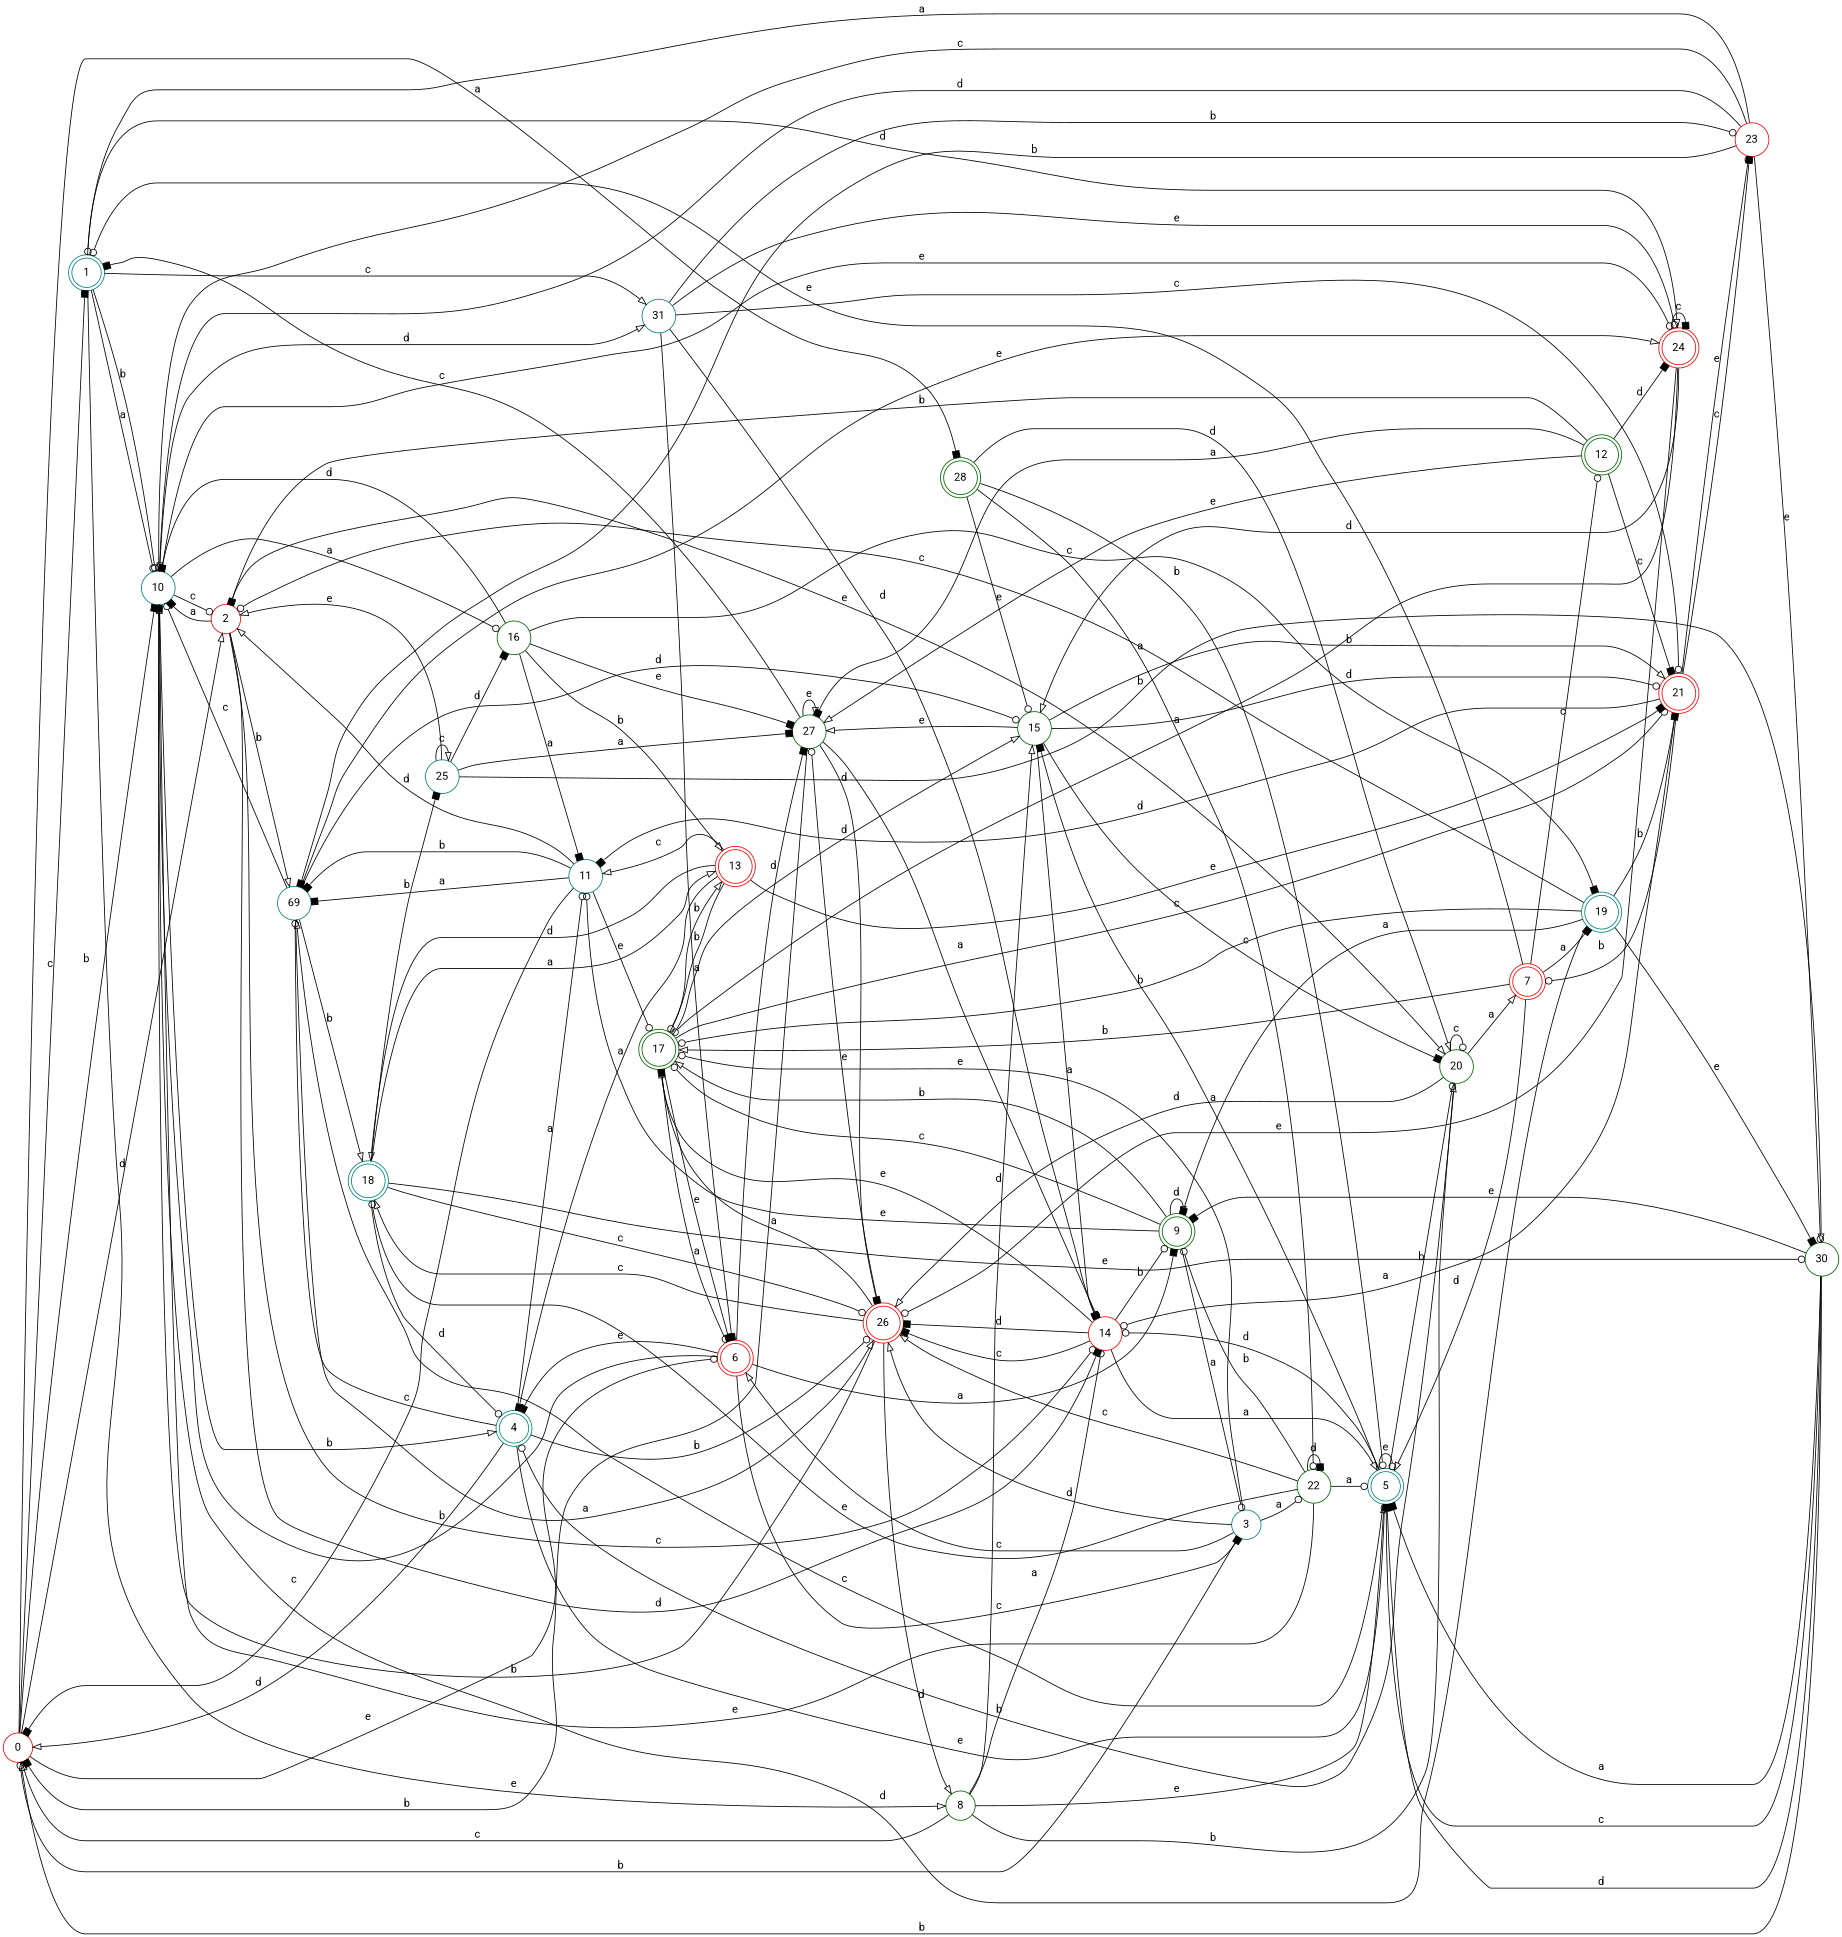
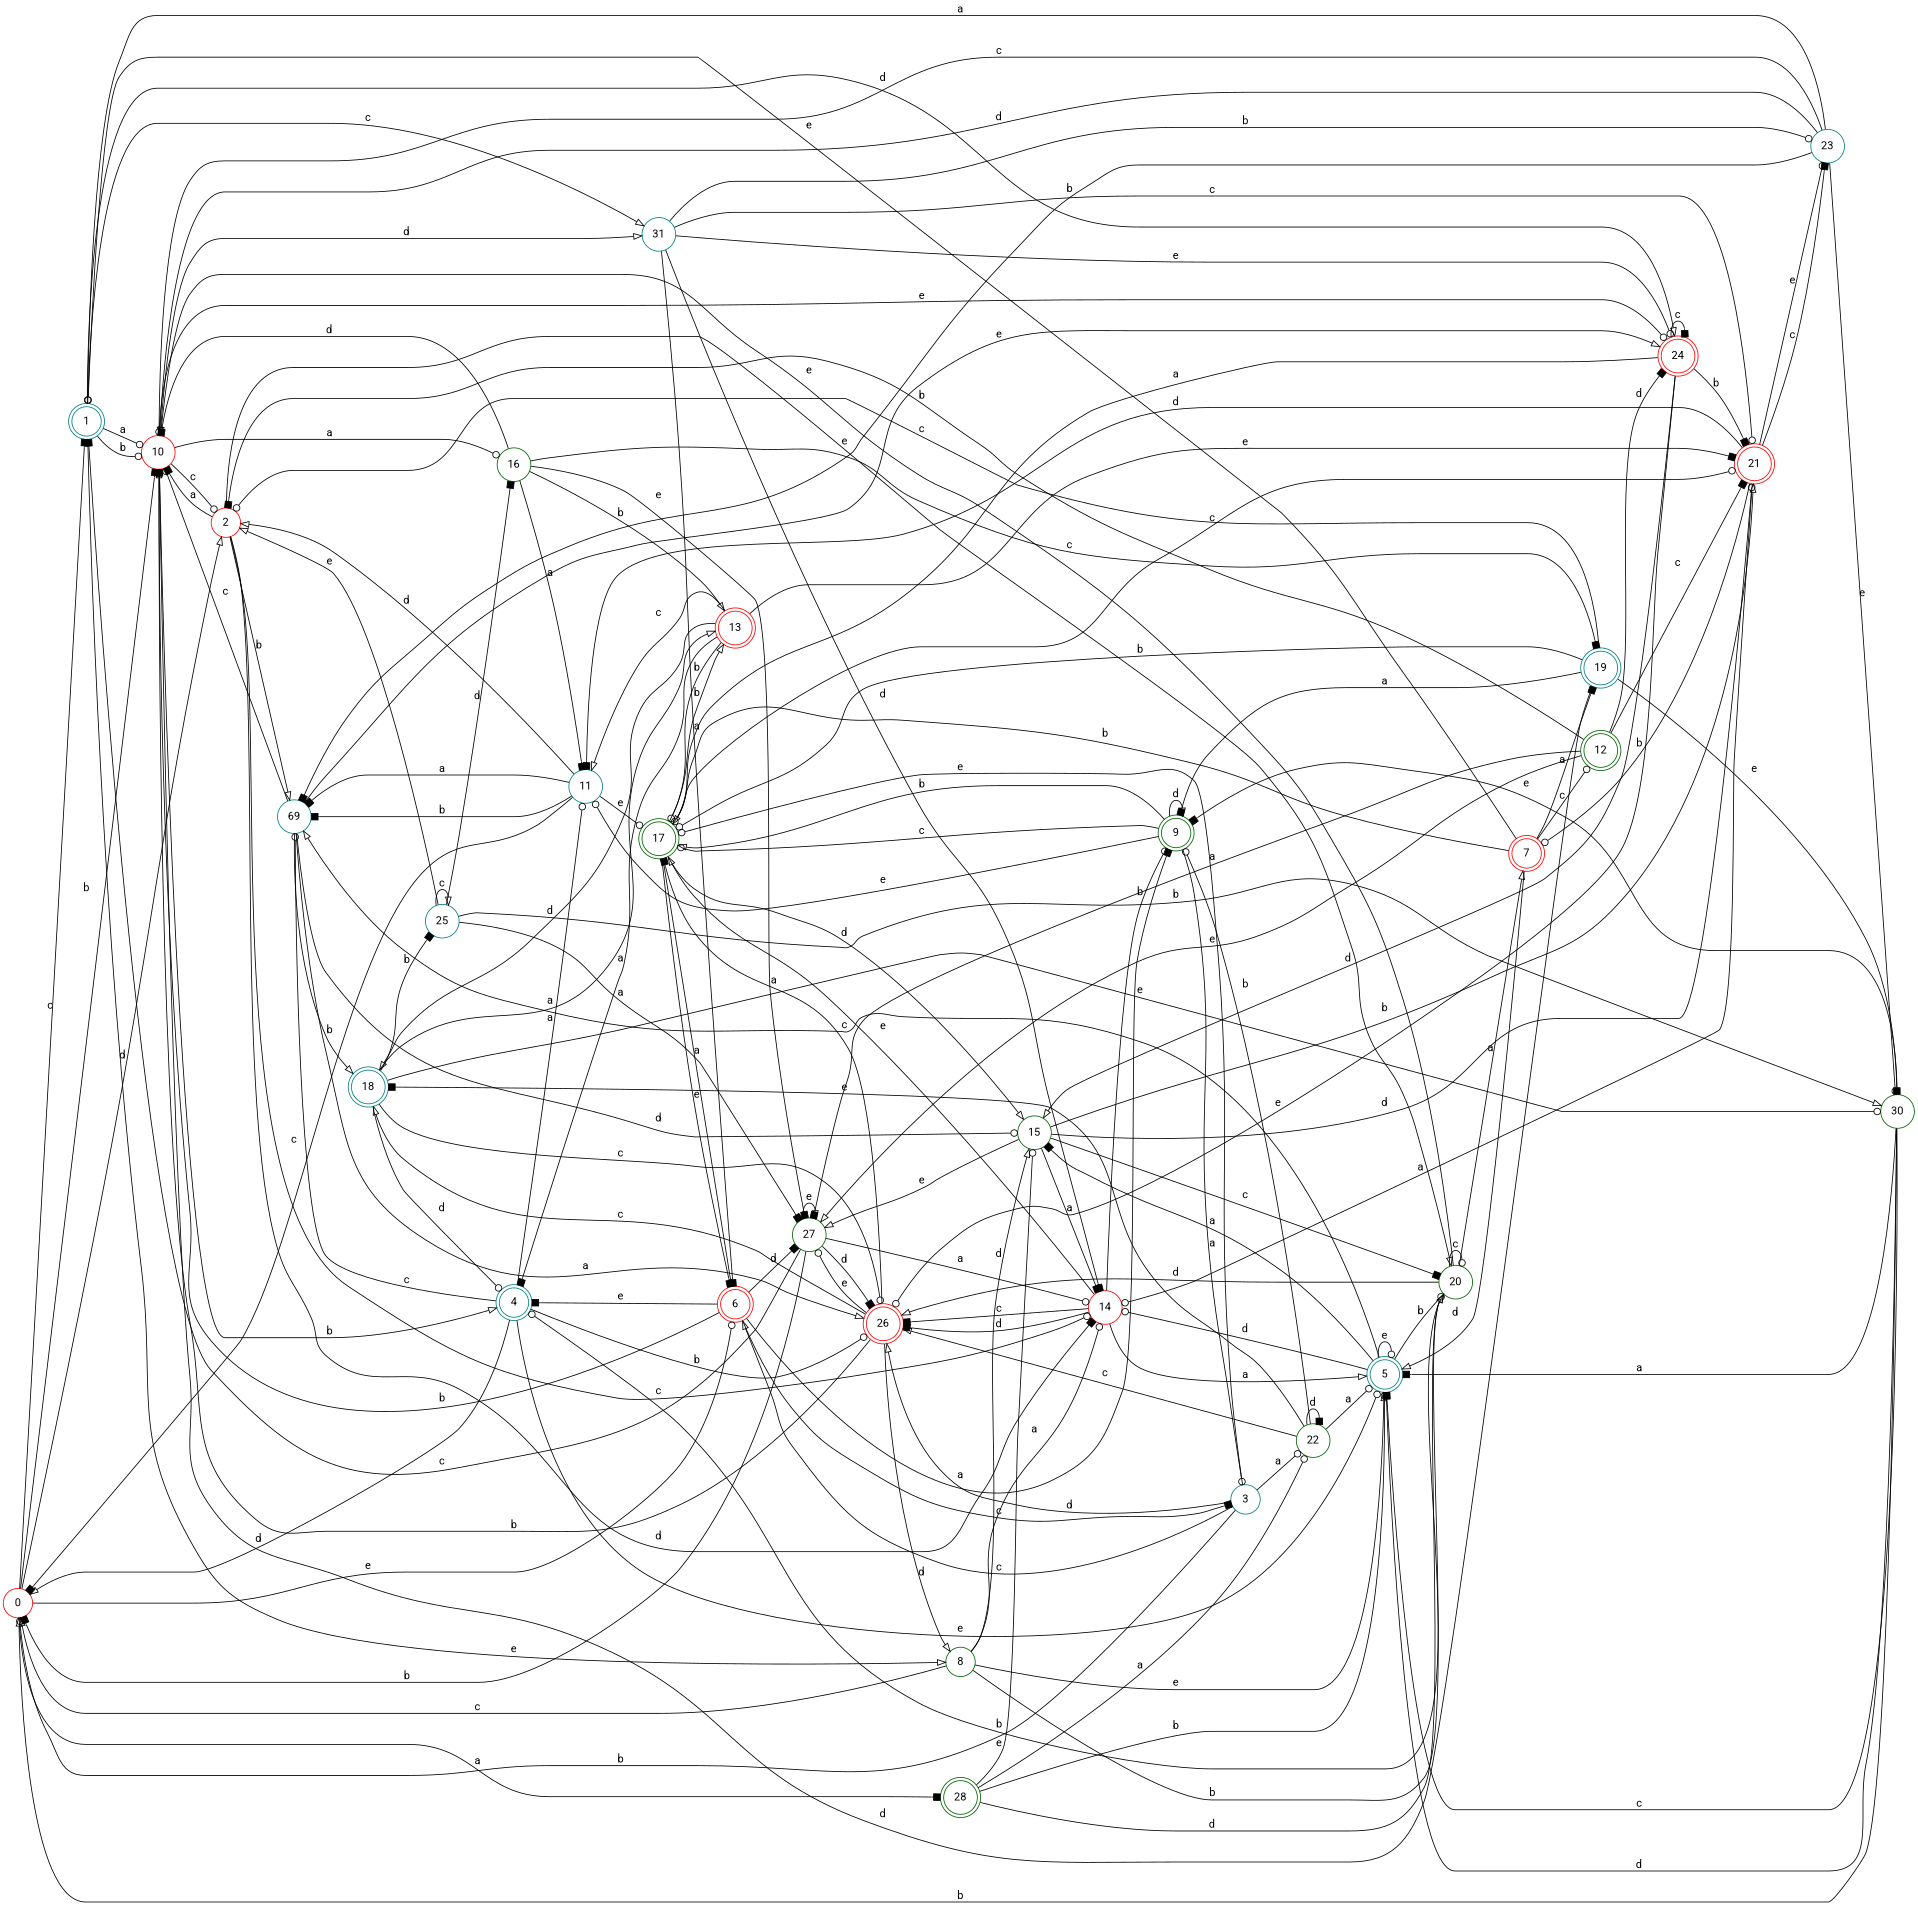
(1752, 140) -> (1828, 146)
(158, 588) -> (158, 452)
(1654, 812) -> (1722, 400)
(792, 1474) -> (959, 1098)
(304, 1668) -> (947, 490)
